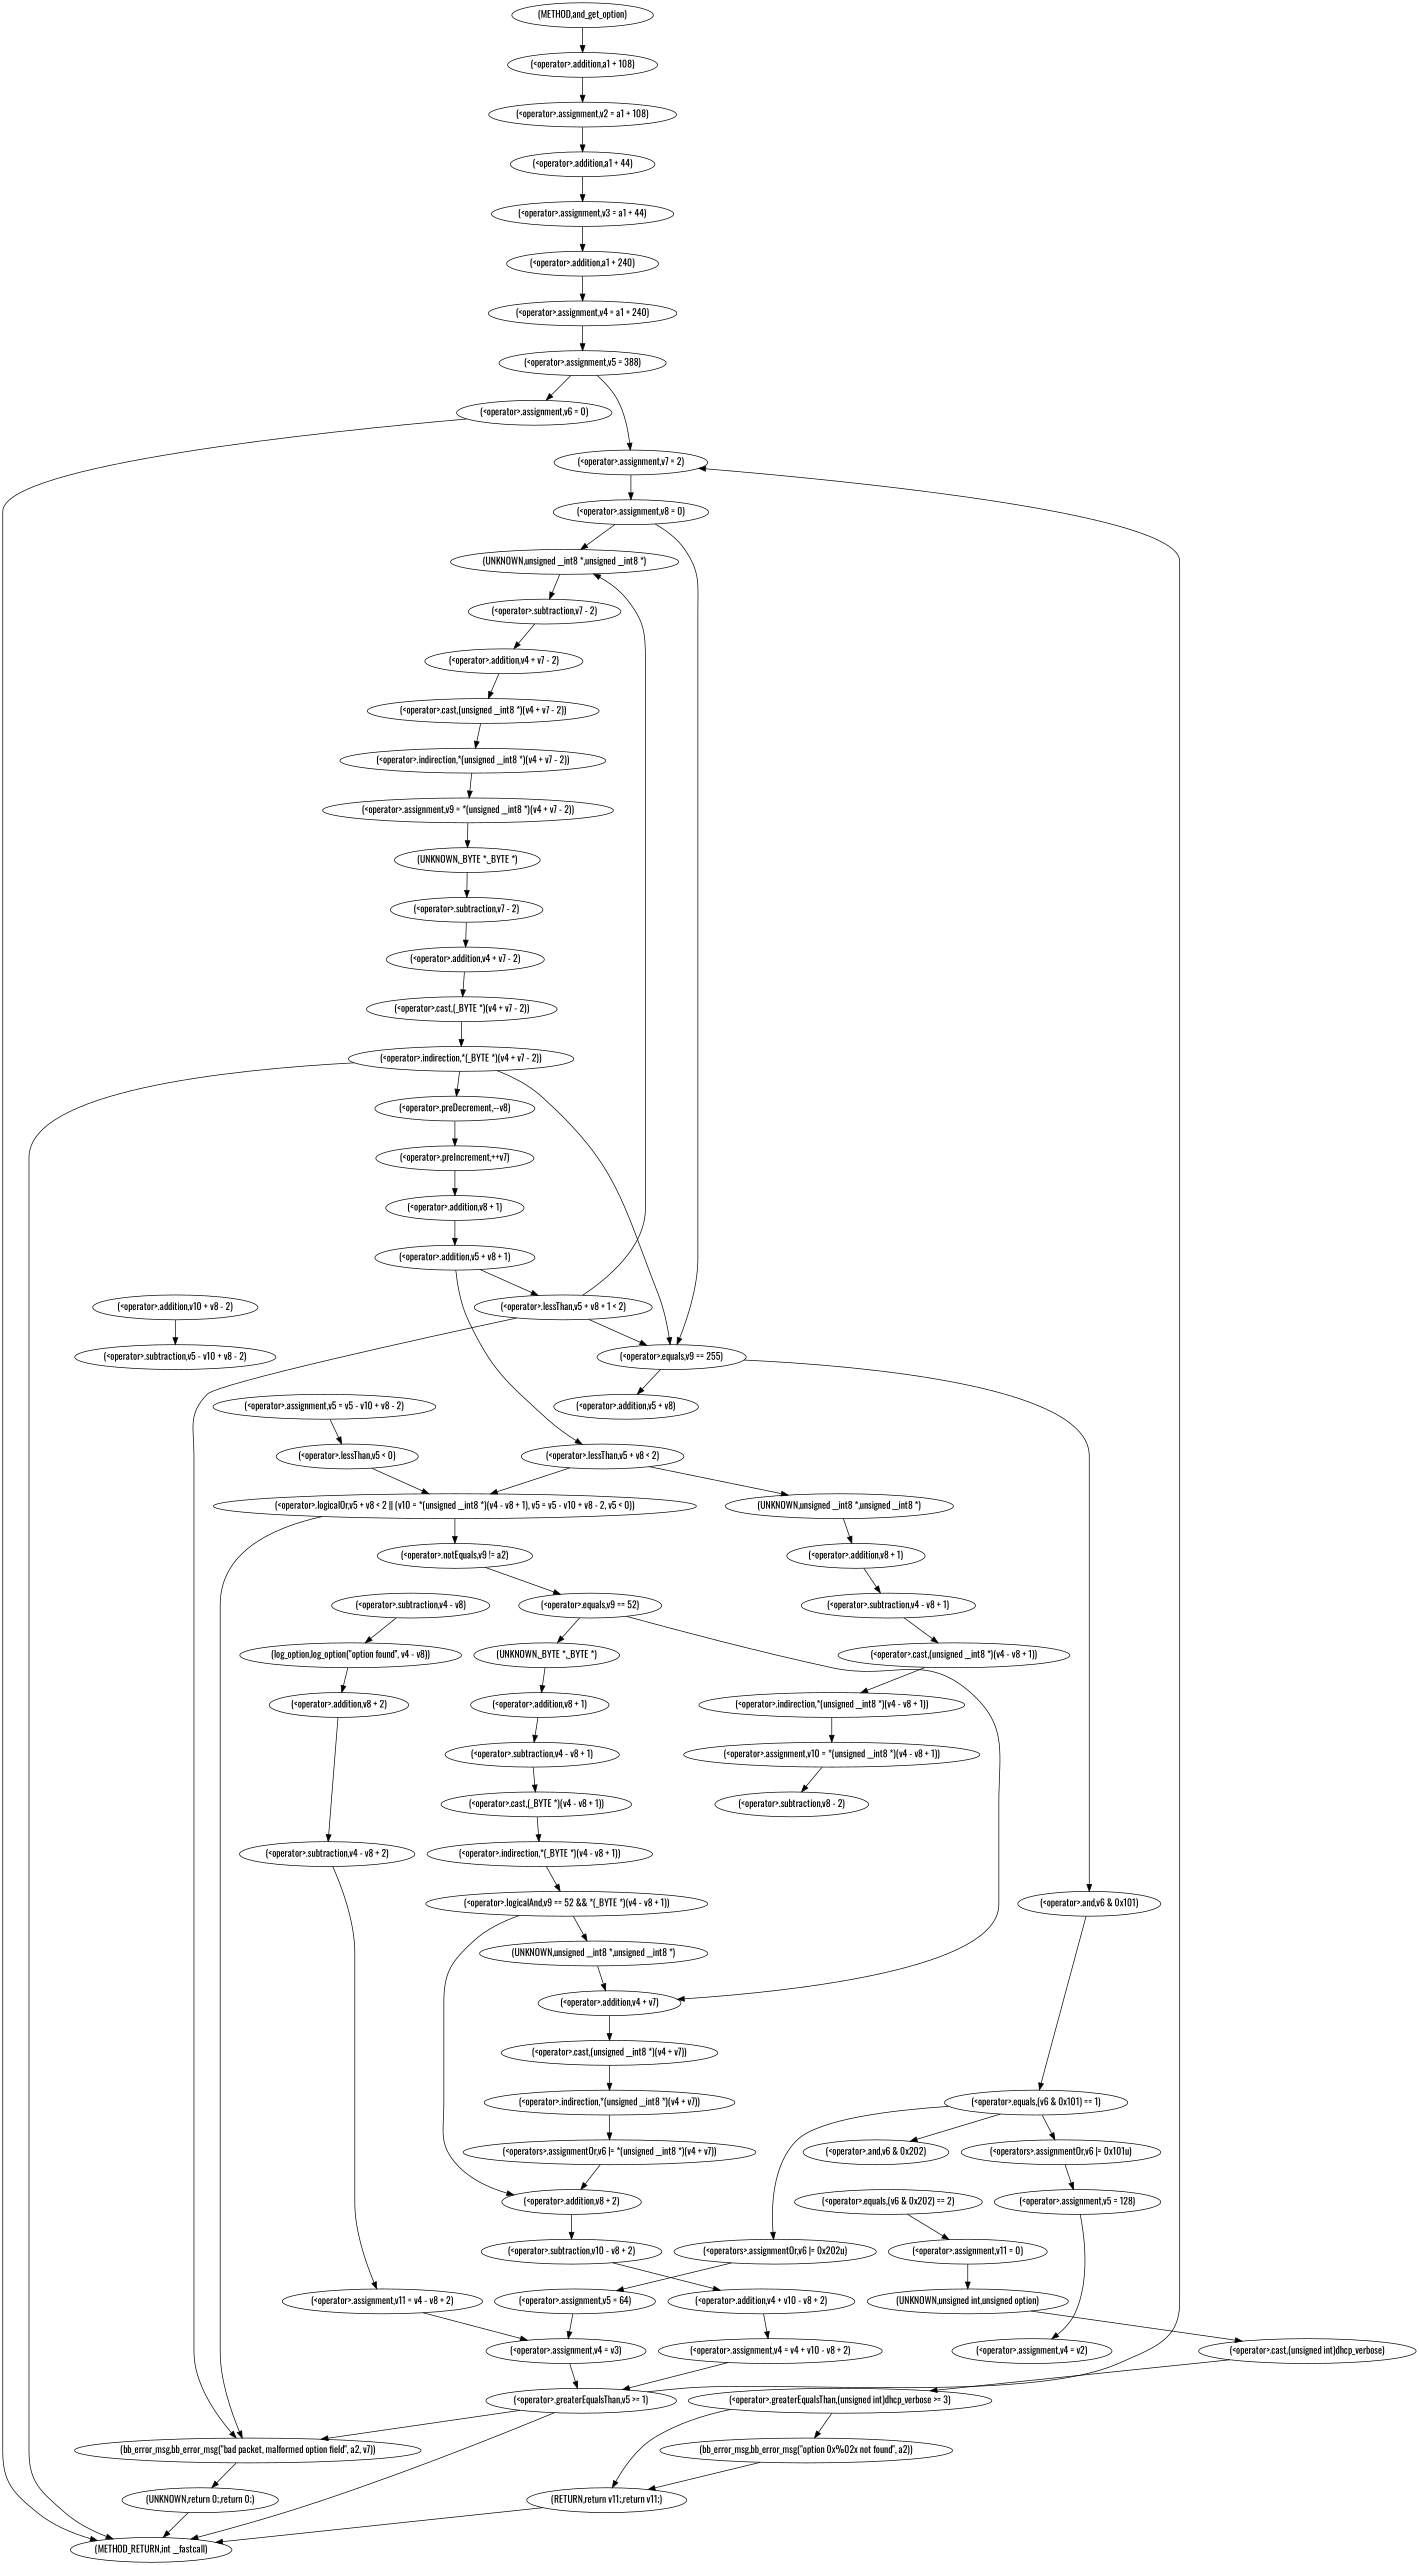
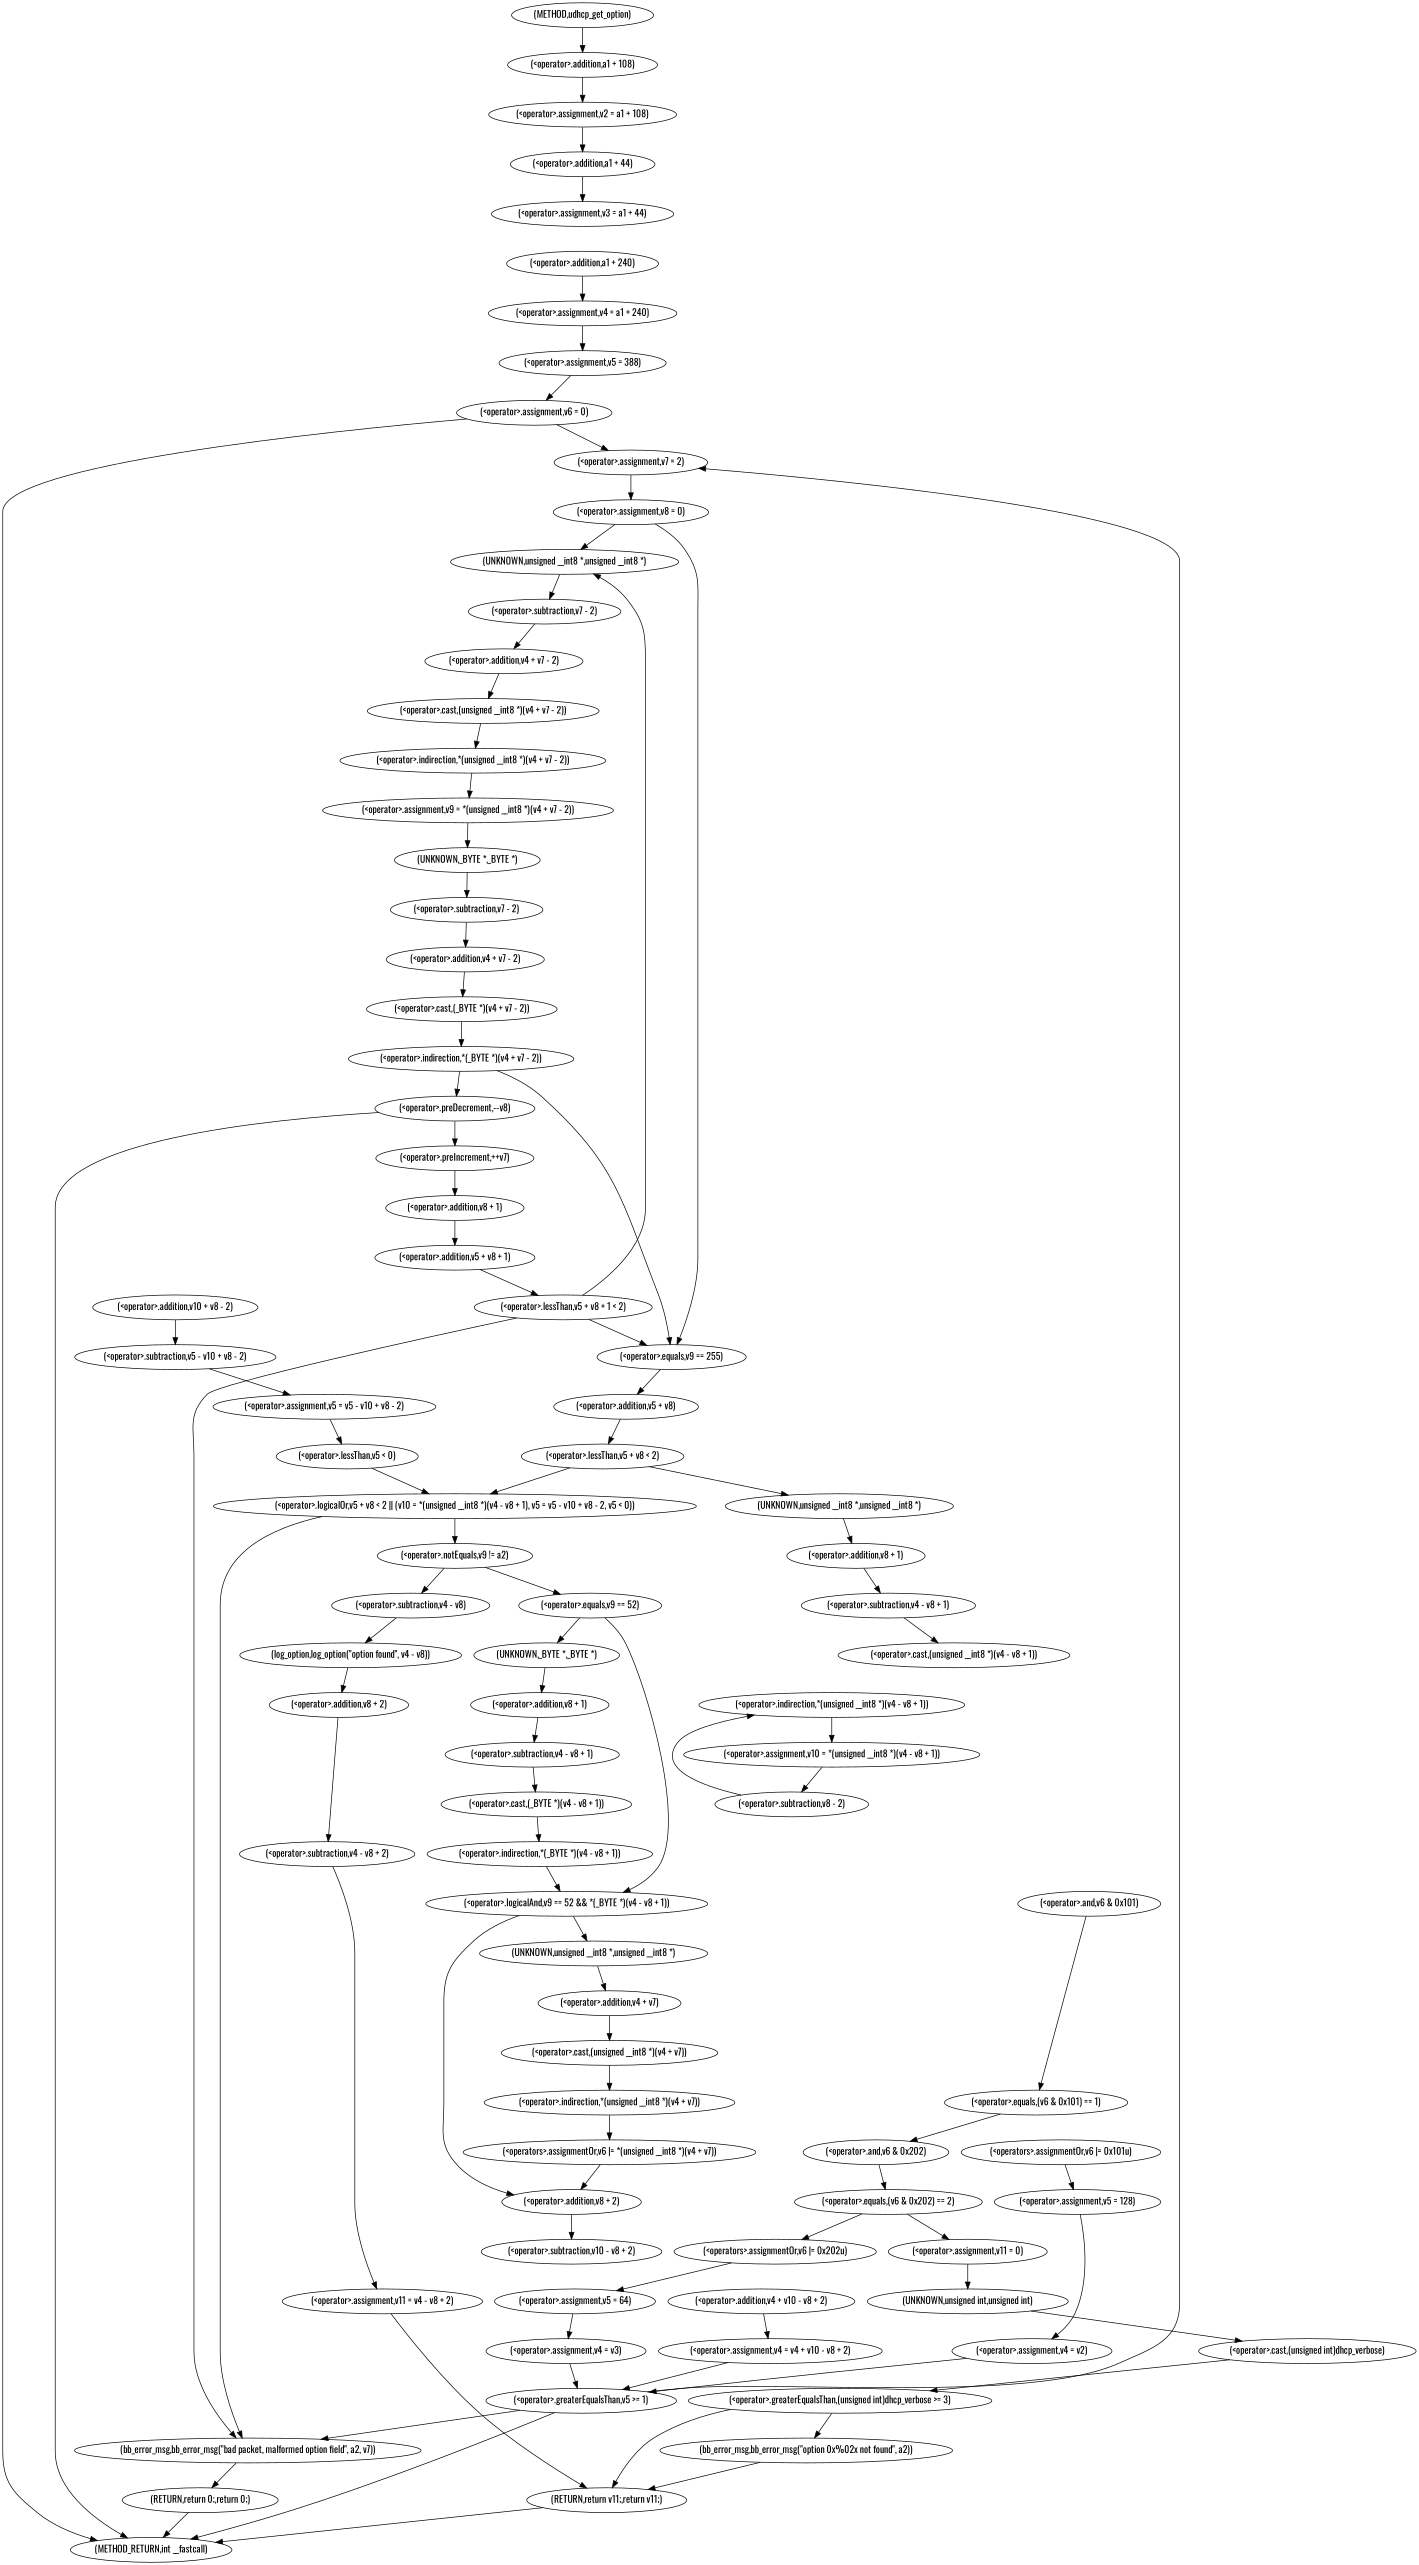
(583, 15) -> (583, 15)
(583, 235) -> none
(620, 406) -> (579, 436)
(496, 1368) -> (616, 1428)
none -> (239, 1378)
(1089, 1483) -> none
none -> (435, 1578)
(896, 1679) -> (673, 1752)
(29, 1689) -> (55, 1709)
(999, 1787) -> (661, 1755)
(1047, 2124) -> none
(823, 2126) -> (835, 2225)
none -> (881, 2174)
(660, 2275) -> none
(968, 2301) -> (968, 2301)
(472, 2326) -> (476, 2410)
none -> (811, 2374)
(200, 2500) -> (200, 2500)
